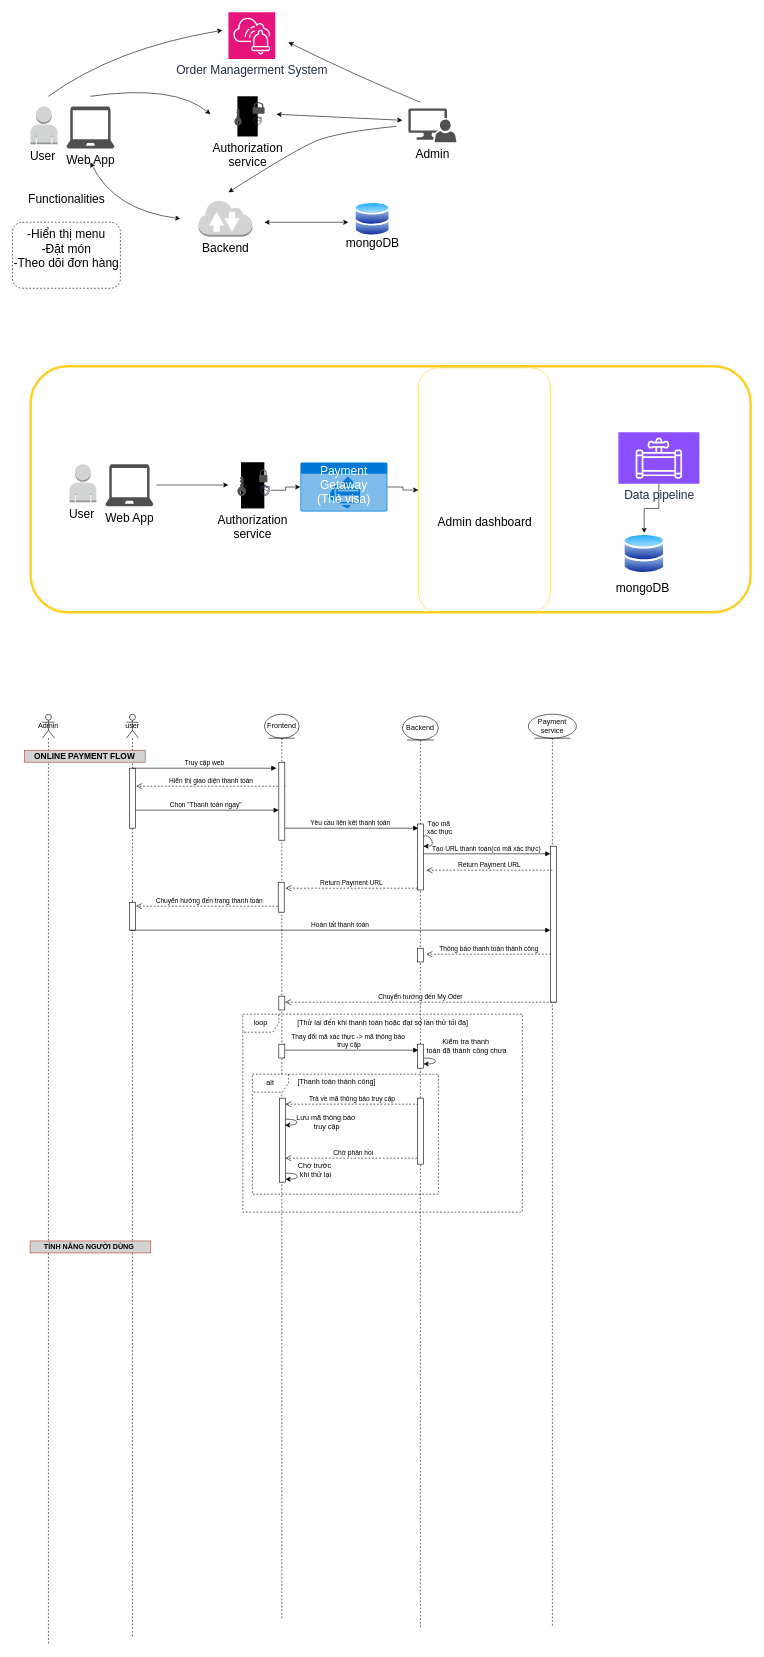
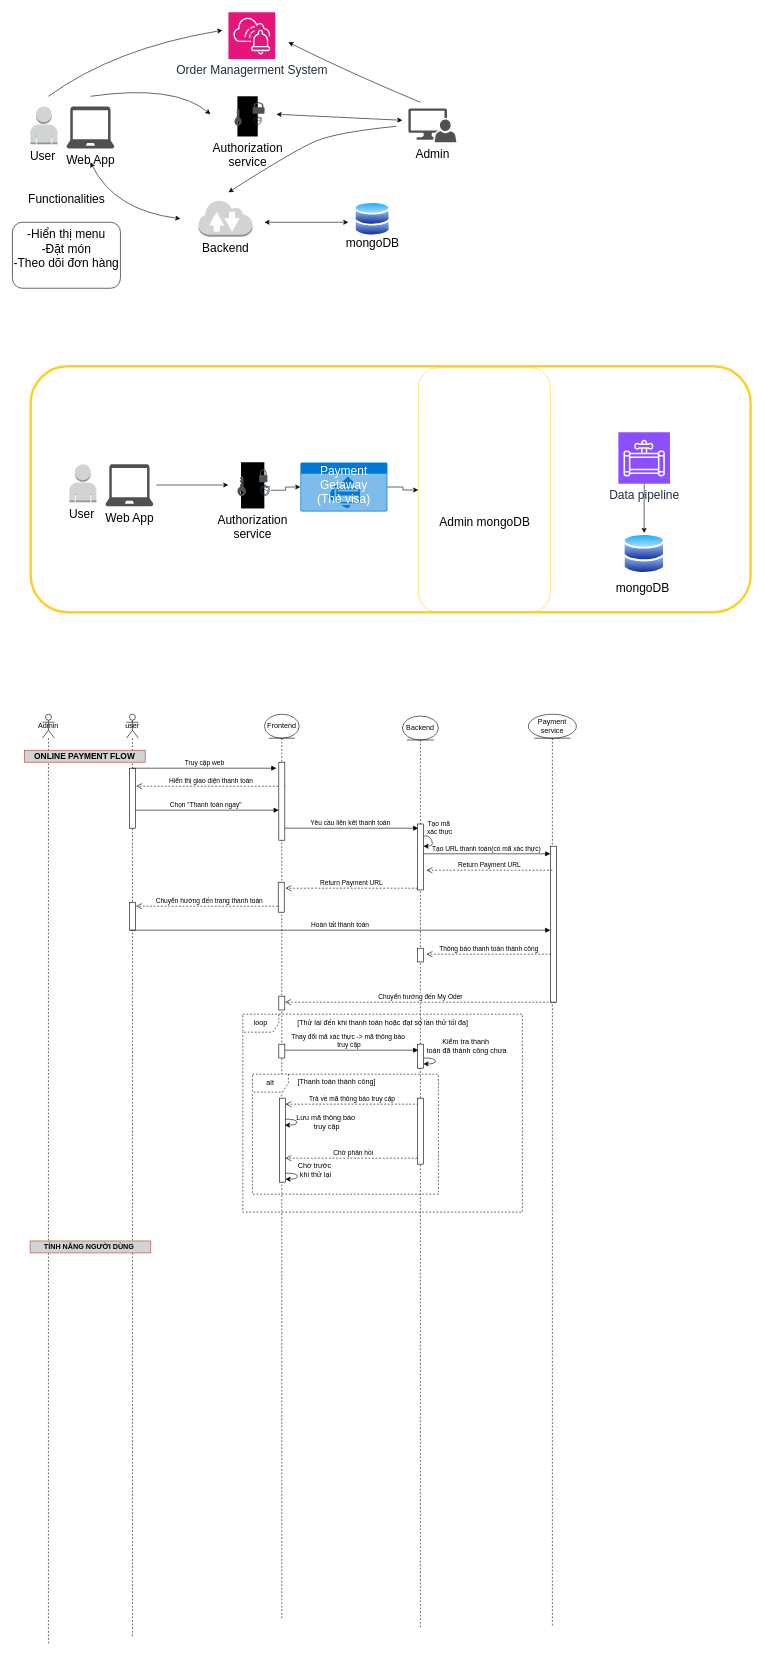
(66, 255) -> (66, 255)
(659, 458) -> (644, 458)
(485, 522) -> (485, 522)
